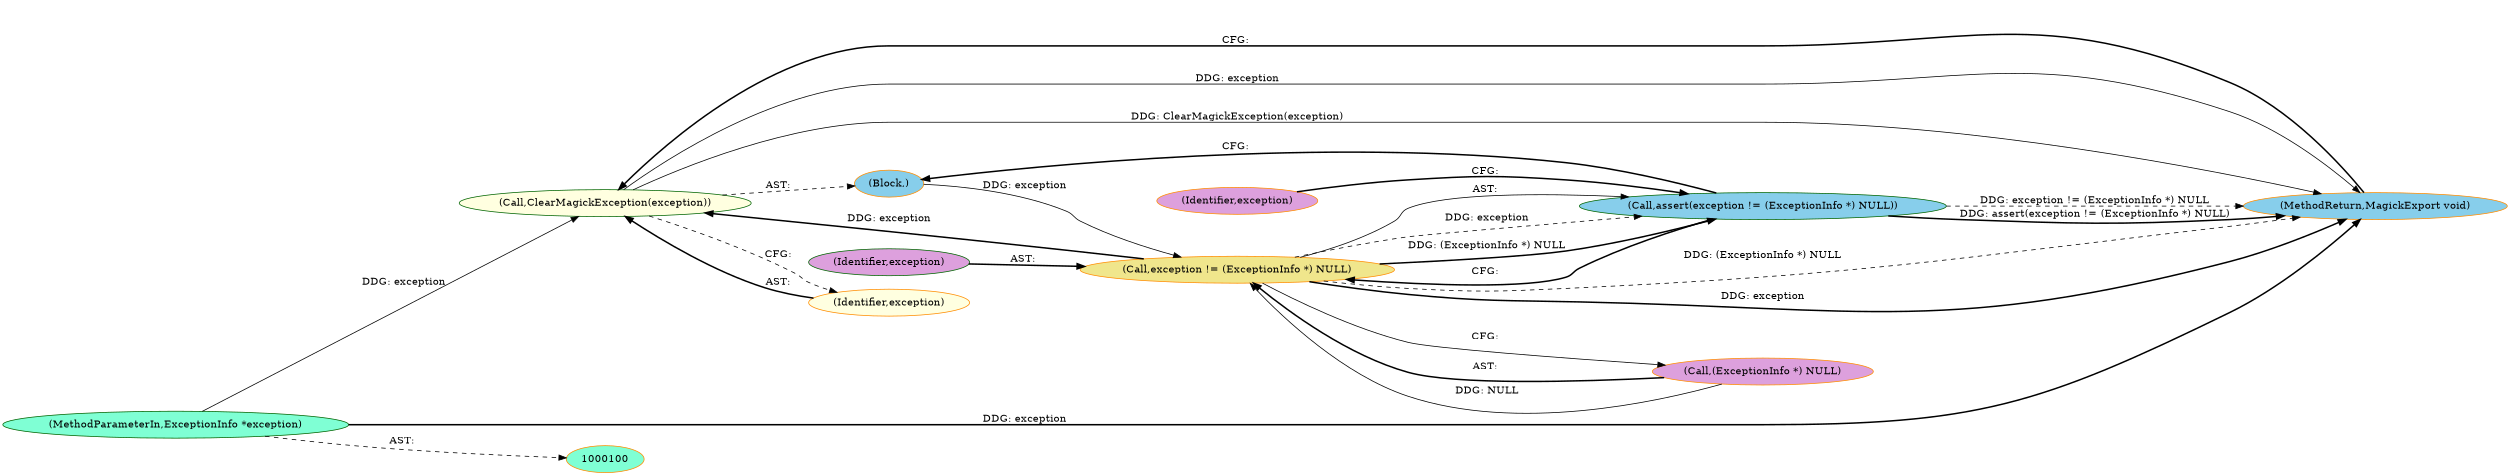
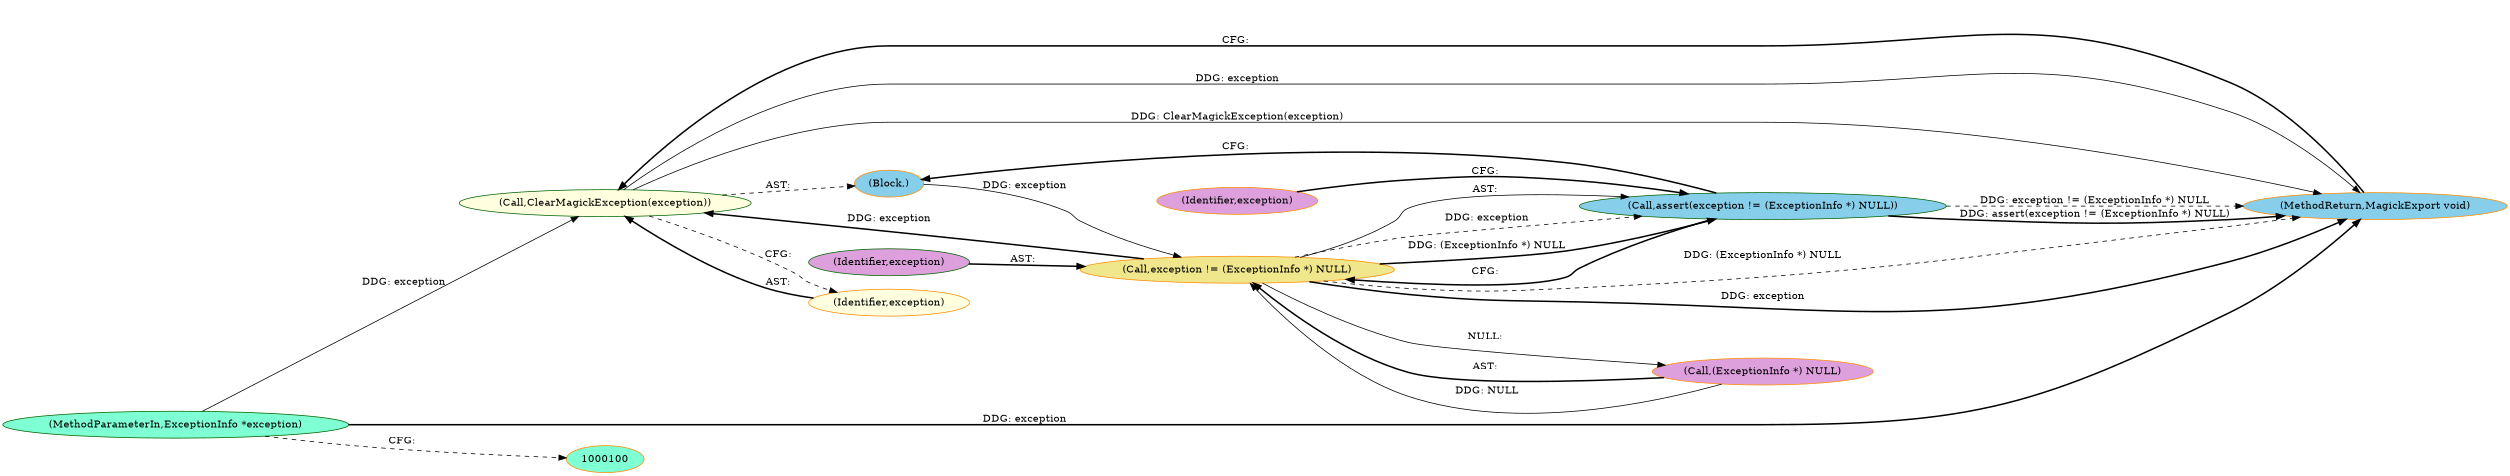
(1487, 337) -> (1487, 337)
(404, 441) -> (404, 441)
